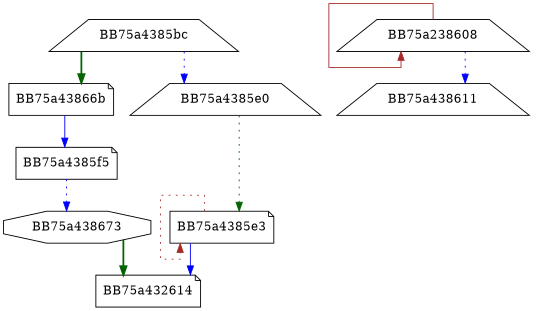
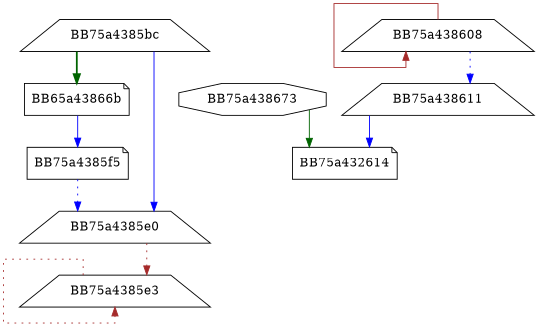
(433, 36) -> (438, 36)
(184, 63) -> (154, 127)
(61, 99) -> (77, 99)
(239, 159) -> (147, 255)
(67, 191) -> (78, 191)
(222, 227) -> (115, 291)
(123, 253) -> (309, 124)
(190, 255) -> (369, 127)
